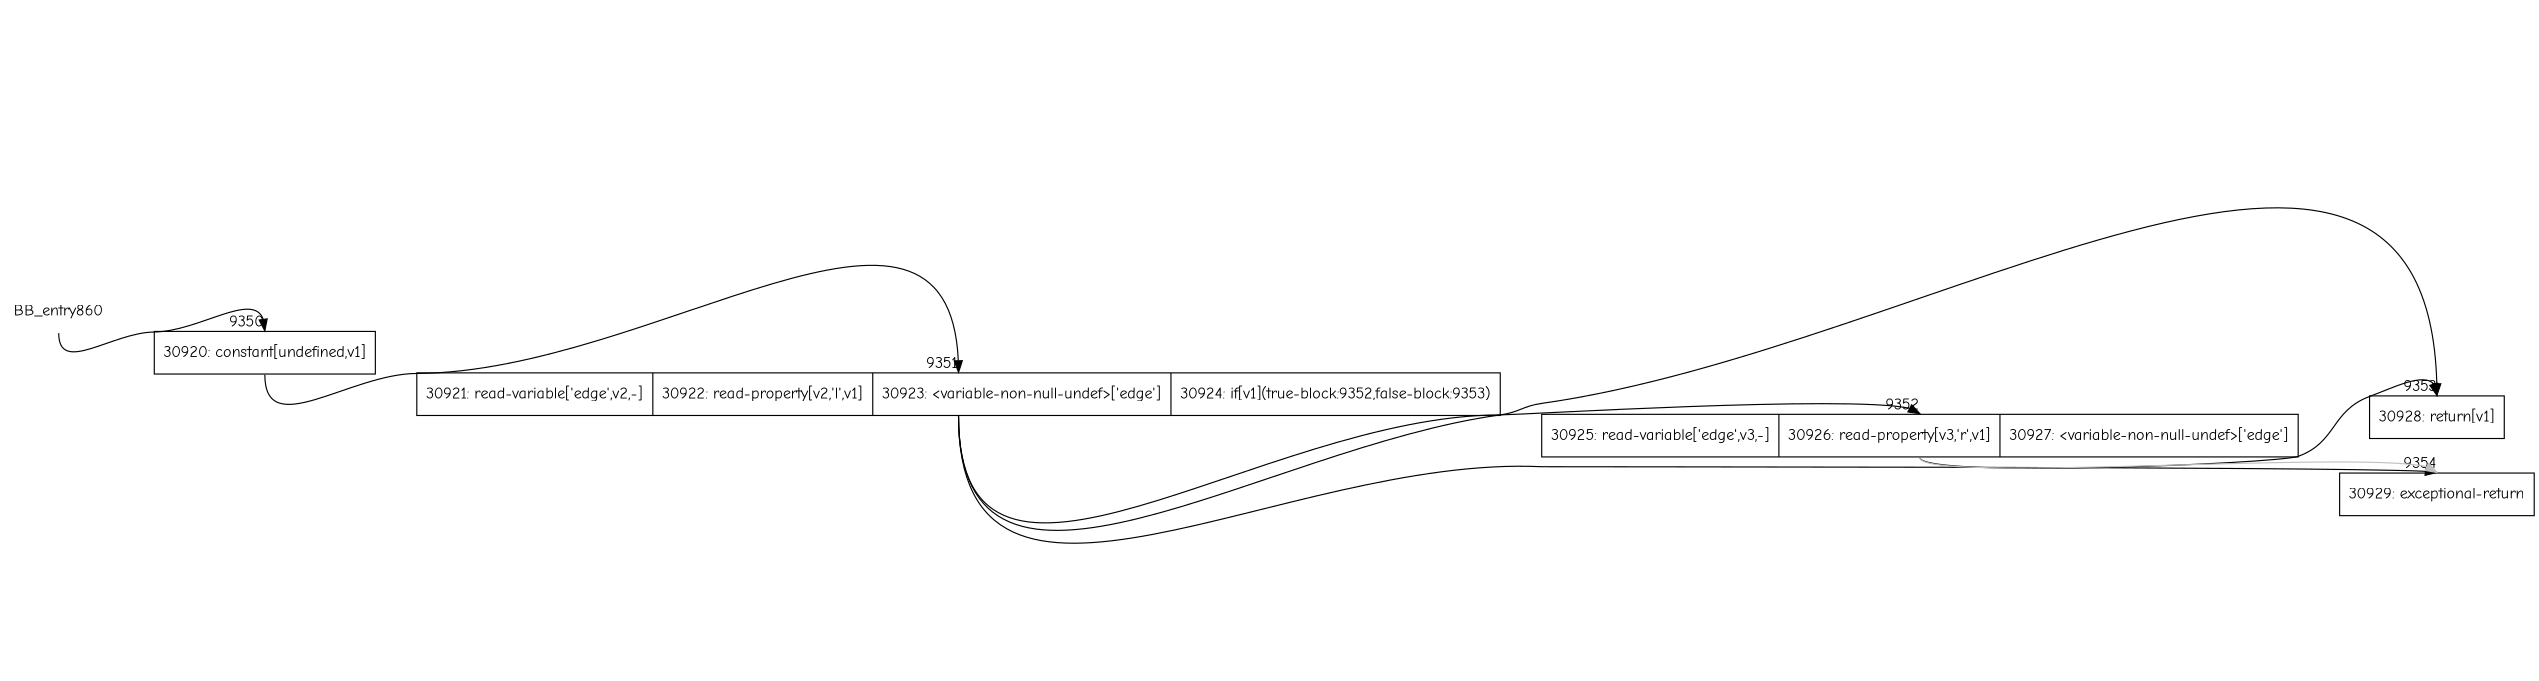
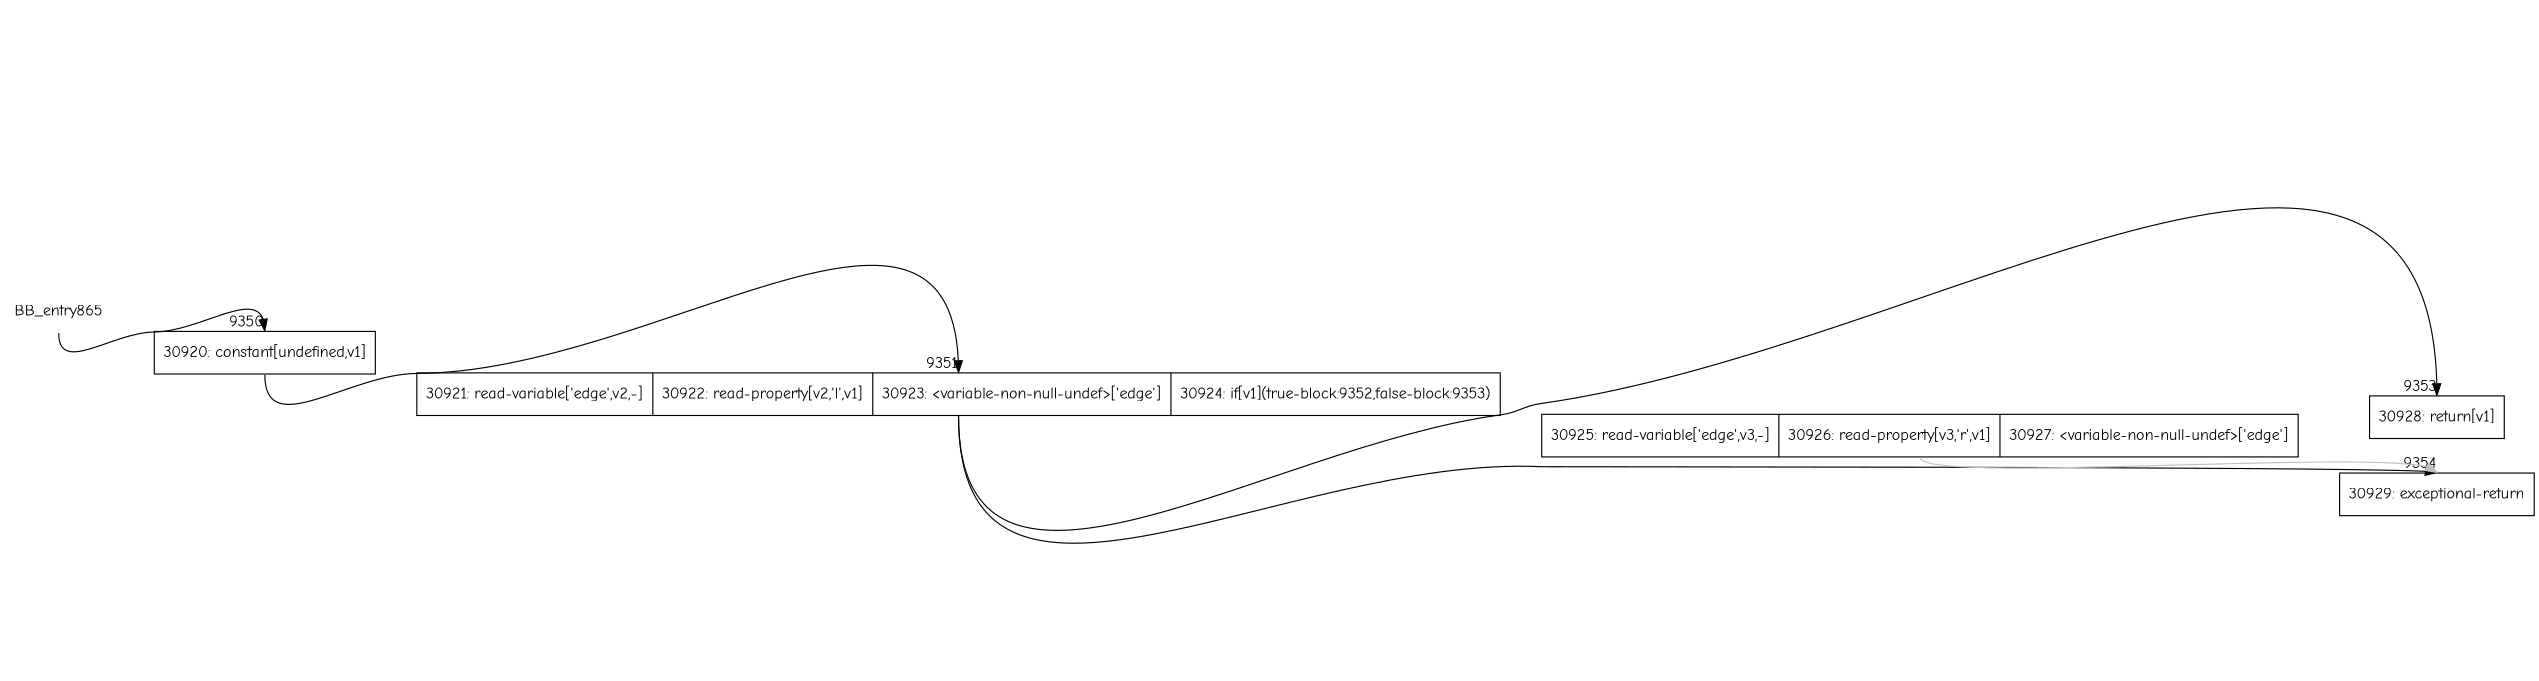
(59, 311) -> (59, 311)
(1394, 429) -> none
(2310, 450) -> none
